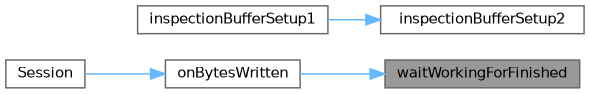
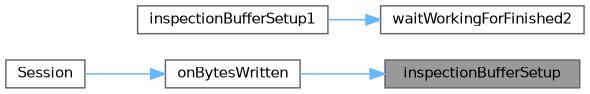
(482, 20) -> (482, 20)
(482, 74) -> (482, 74)
